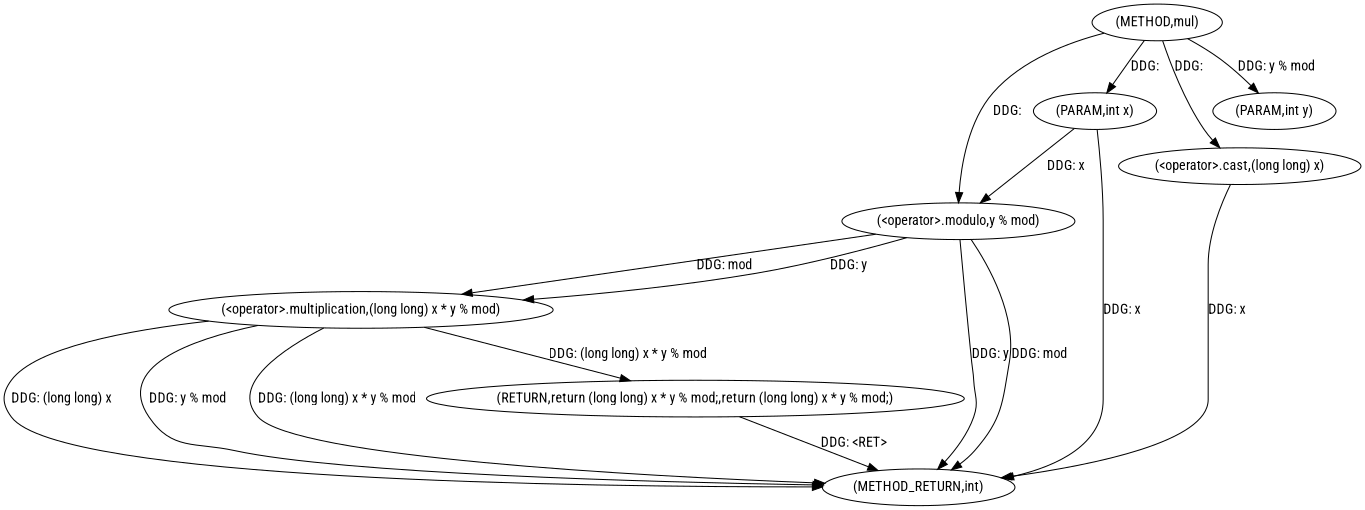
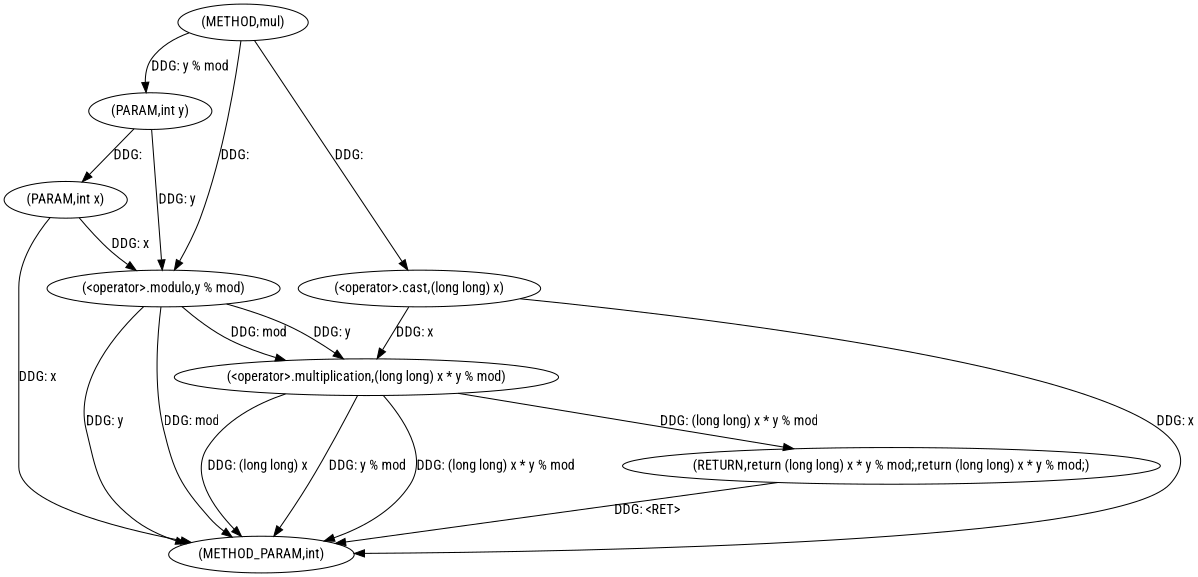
(1128, 62) -> (112, 152)
none -> (157, 195)
none -> (396, 328)
(919, 487) -> (261, 555)
